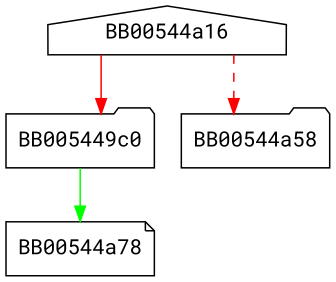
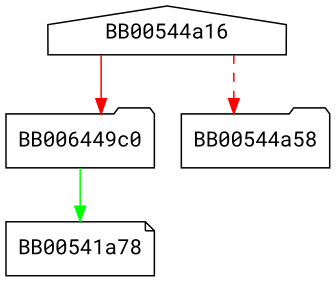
(80, 141) -> (80, 141)
(80, 249) -> (80, 249)
